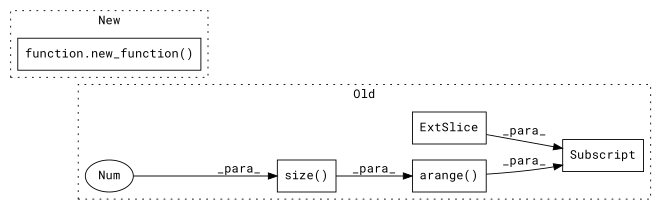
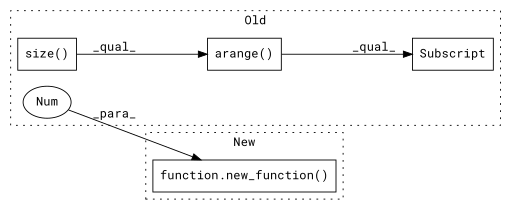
(449, 128) -> none
(524, 161) -> (374, 48)
(374, 169) -> (115, 48)
(201, 176) -> (131, 133)
